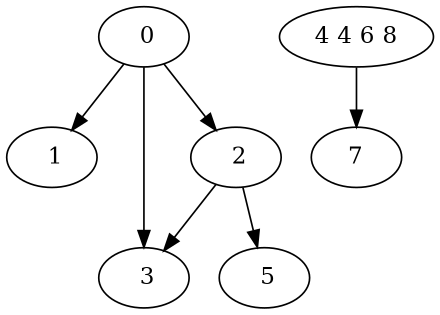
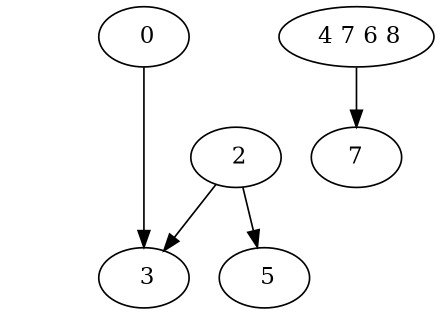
(356, 37) -> (356, 37)
(185, 90) -> none
(52, 157) -> none
